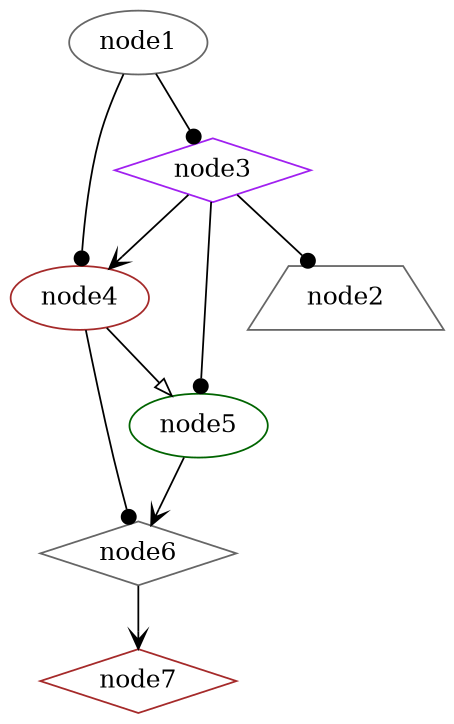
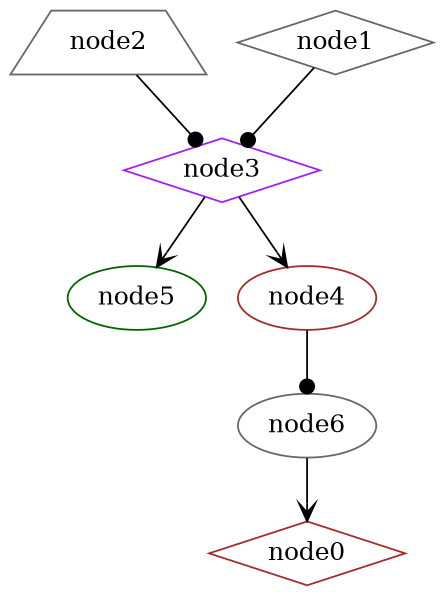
(138, 43) -> (335, 43)
(94, 160) -> none
(270, 225) -> (163, 104)
(206, 290) -> (186, 225)
(133, 355) -> none
(171, 483) -> none
(138, 553) -> (307, 426)
(138, 681) -> (307, 553)
